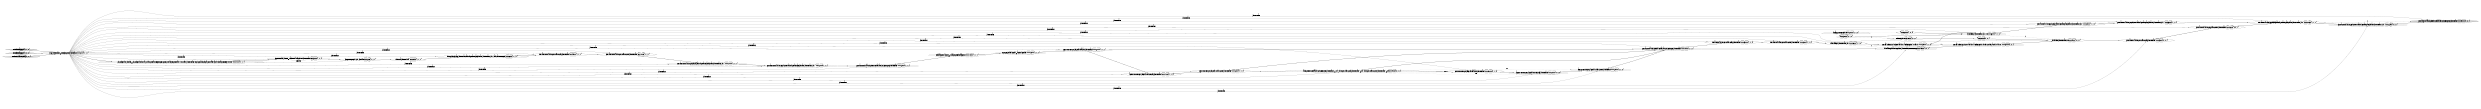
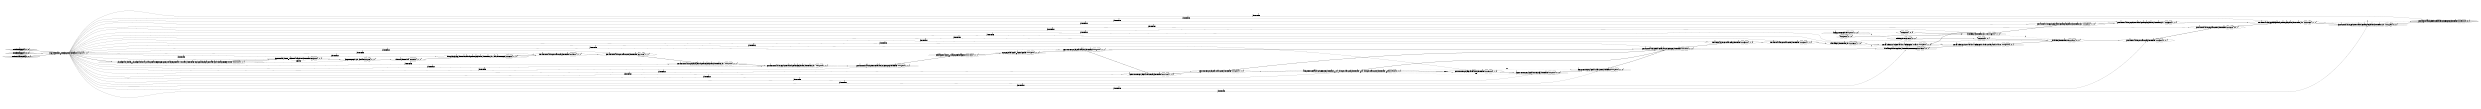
(1874, 38) -> (1877, 36)
